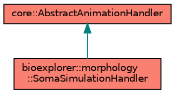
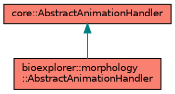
(87, 74) -> (87, 74)
